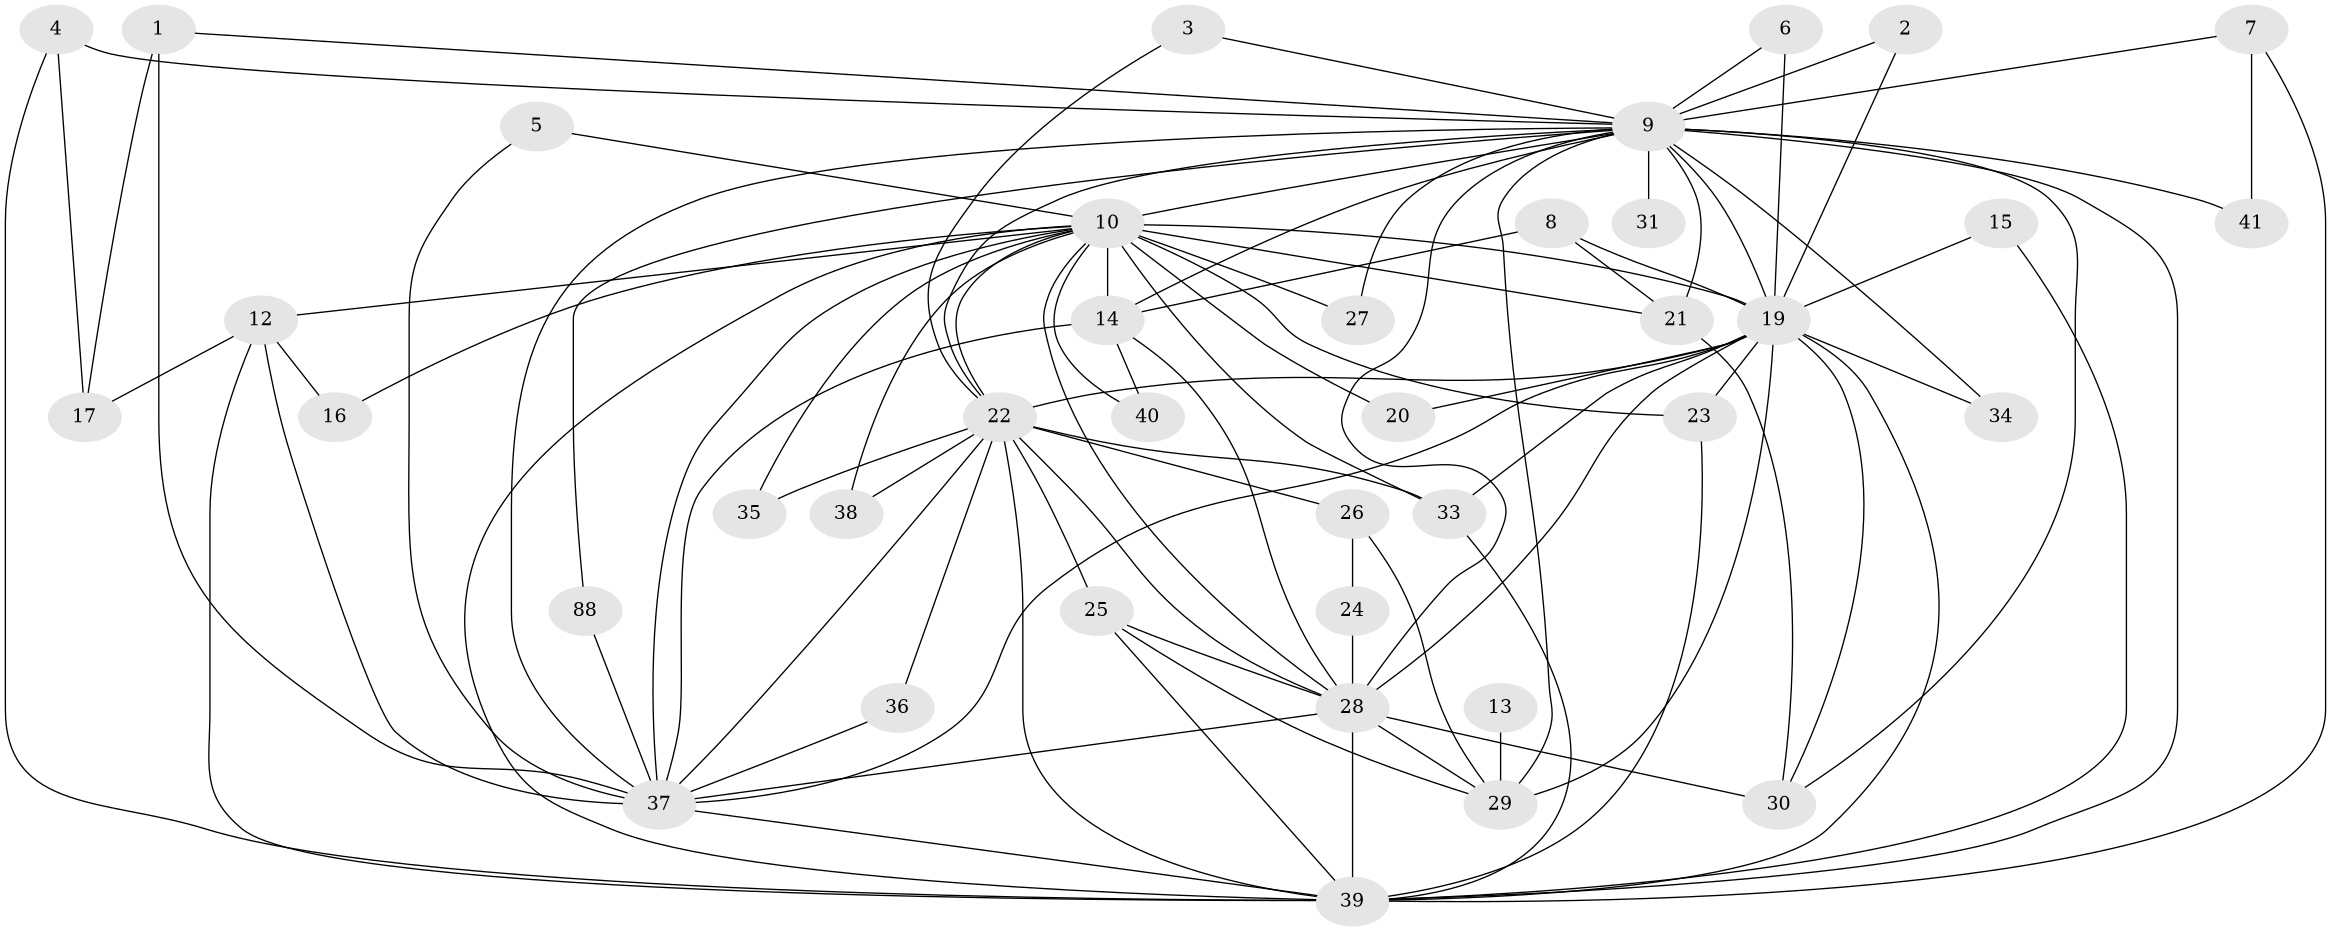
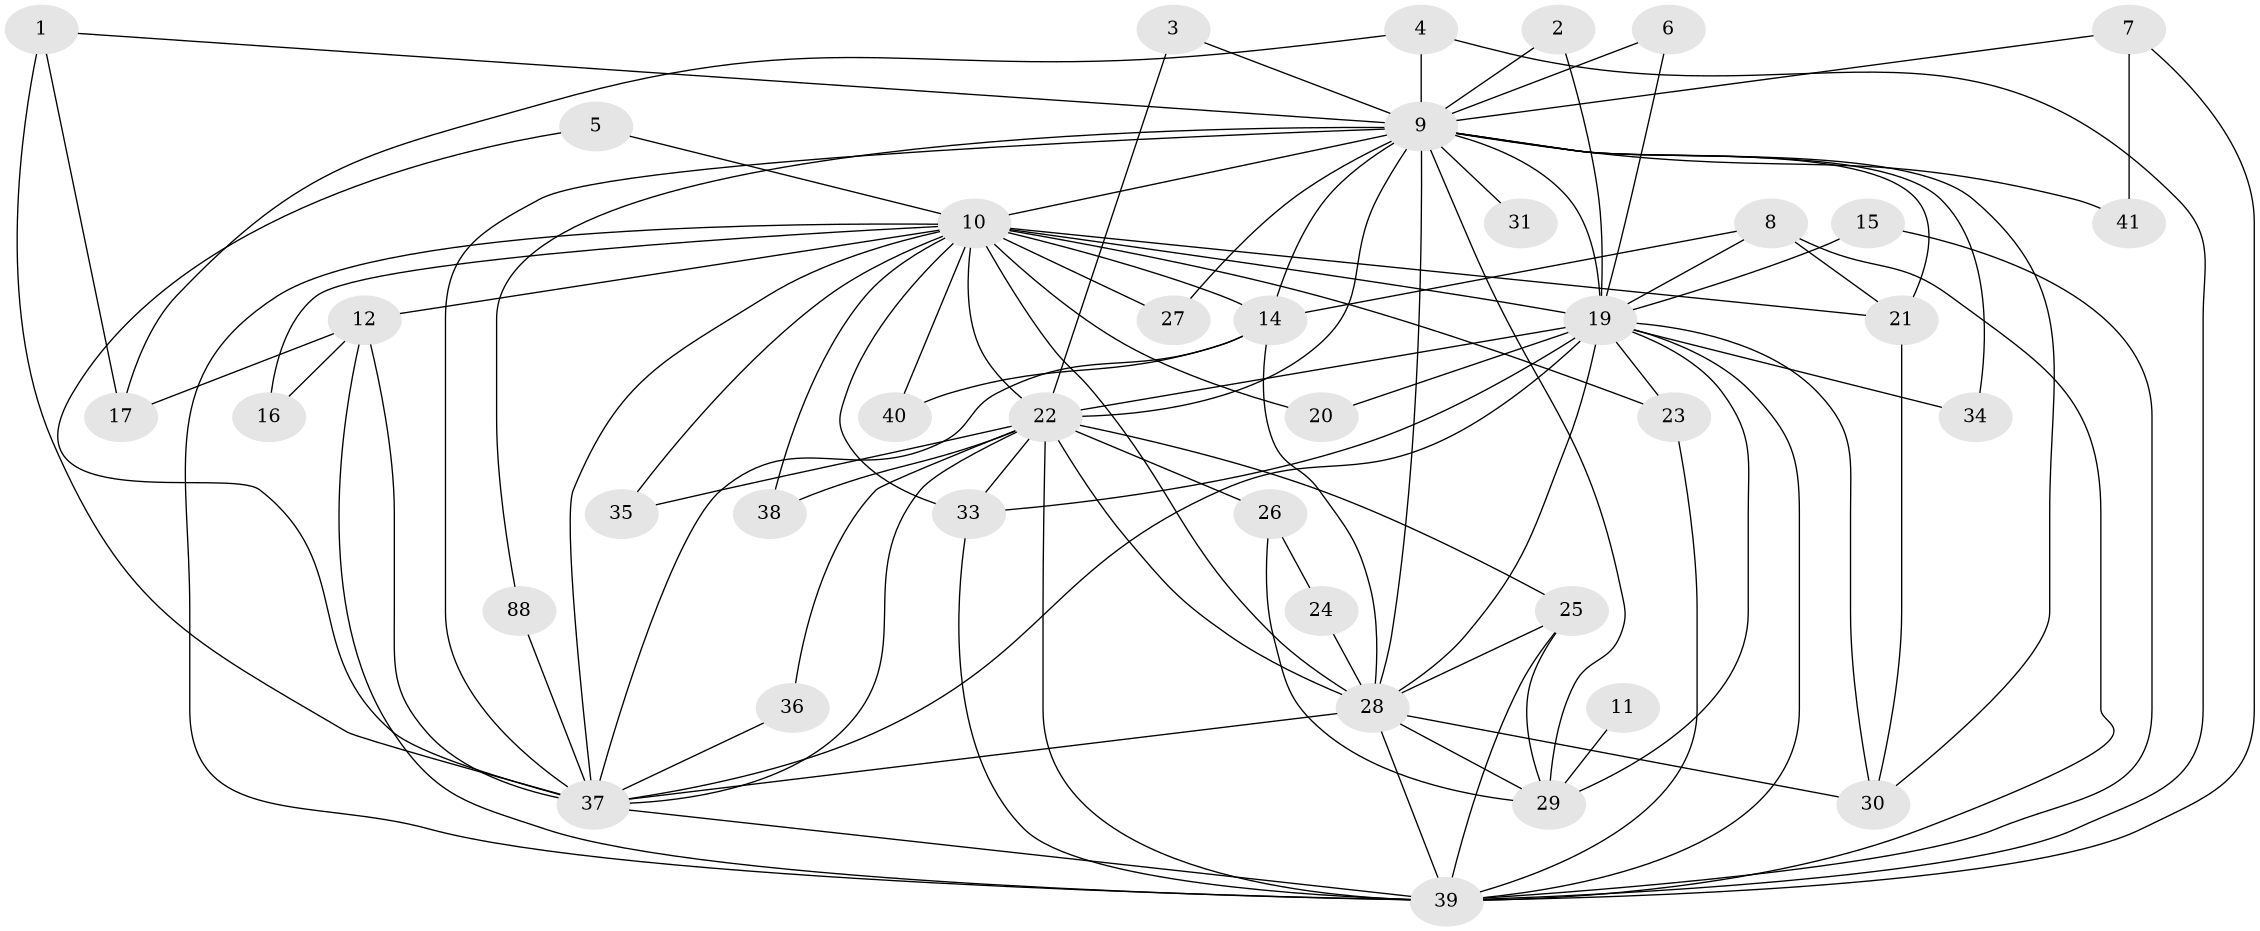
(2178, 657) -> (2113, 732)
(1501, 708) -> (1623, 708)
